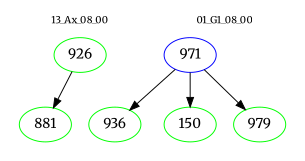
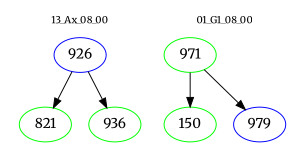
(80, 55) -> (80, 55)
(190, 55) -> (190, 55)
(163, 81) -> (95, 85)
(45, 125) -> (45, 125)
(260, 125) -> (260, 125)
